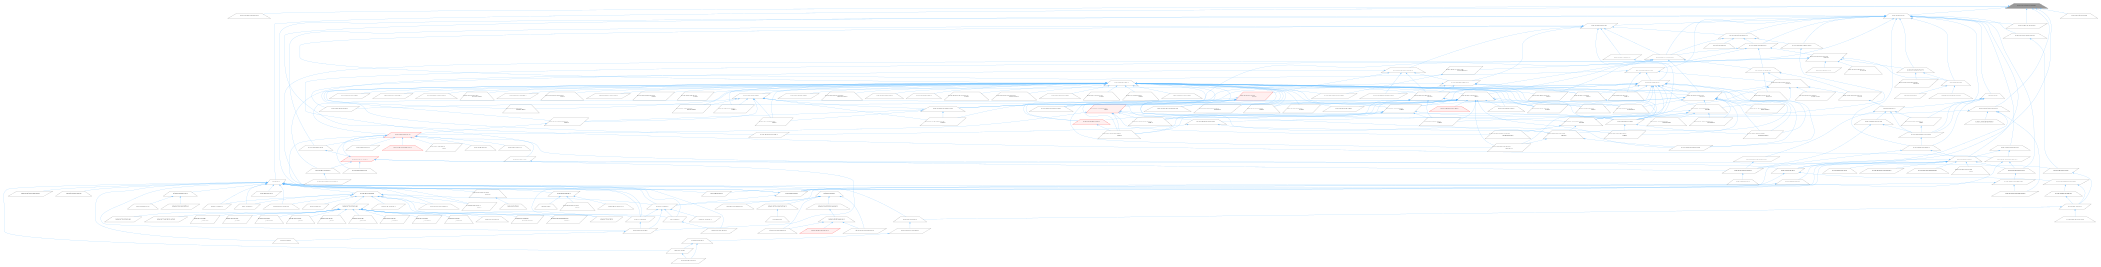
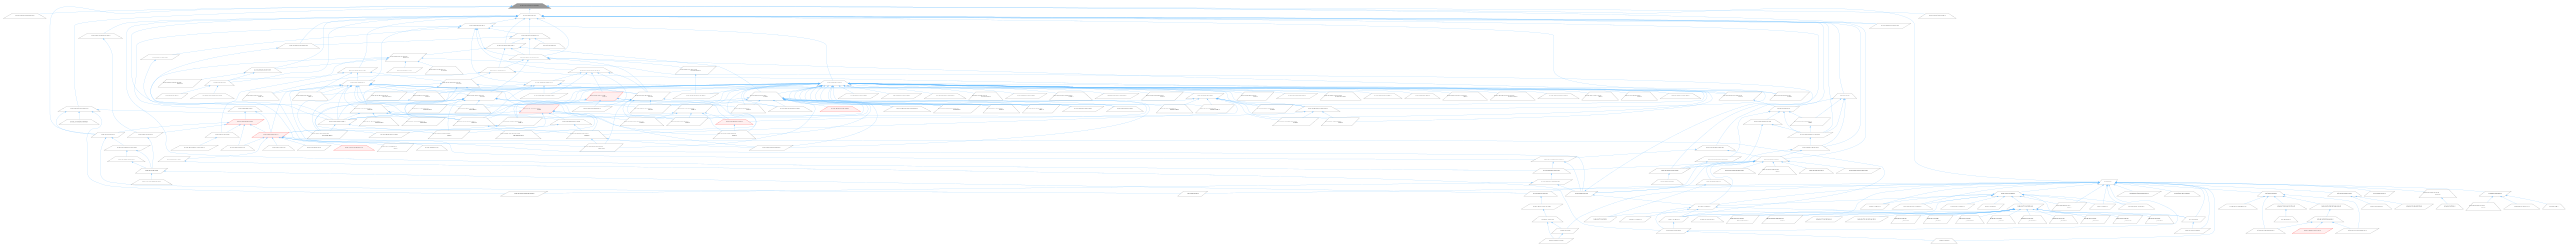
(355, 141) -> (267, 120)
(332, 219) -> (2032, 219)
